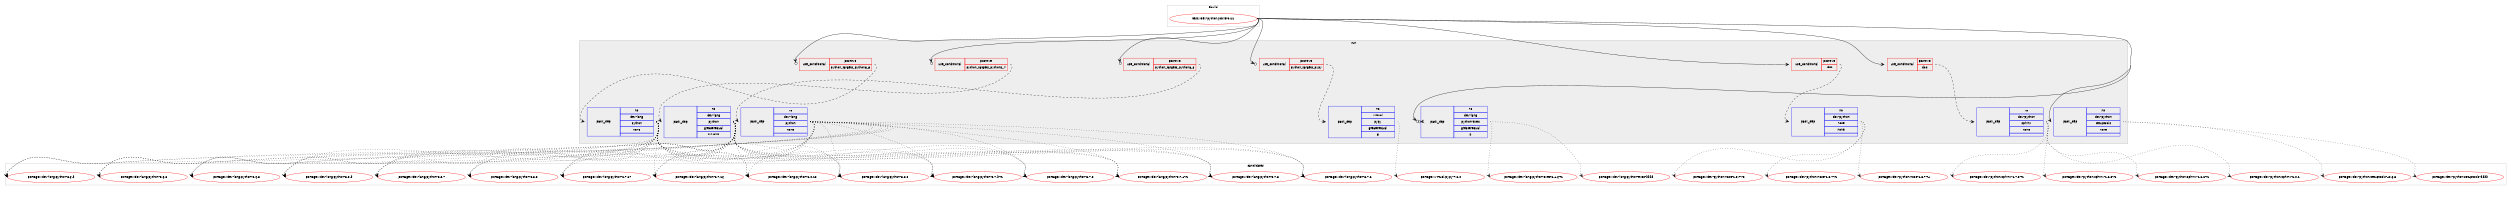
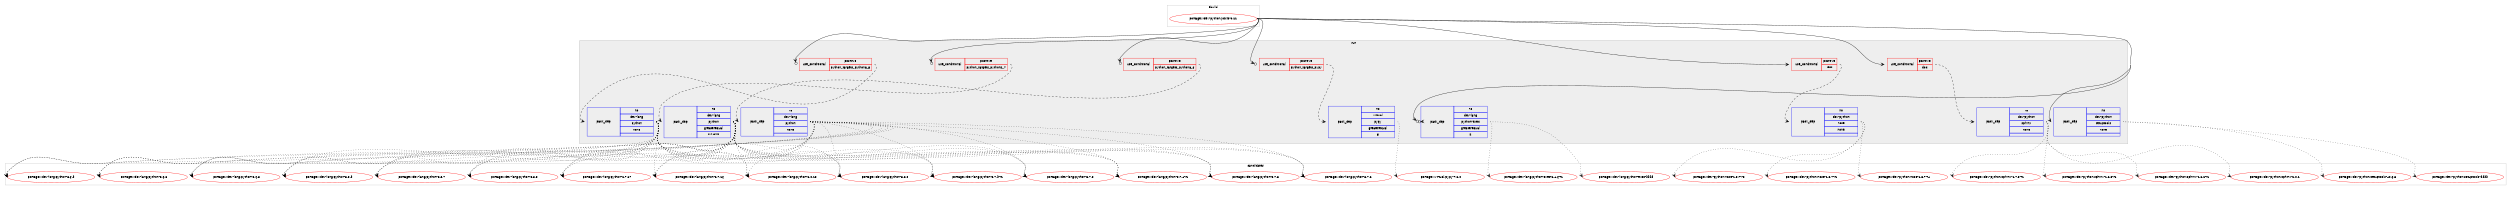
(1213, 19) -> (1213, 19)
